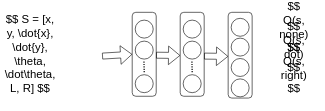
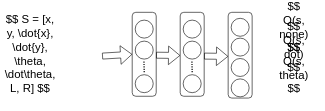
(294, 68) -> (294, 68)
